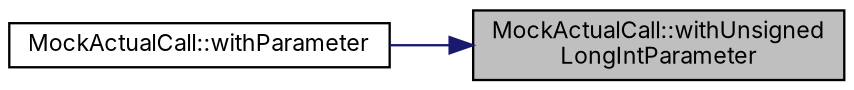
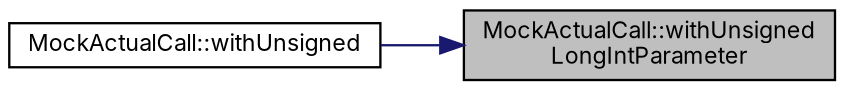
(199, 45) -> (195, 45)
